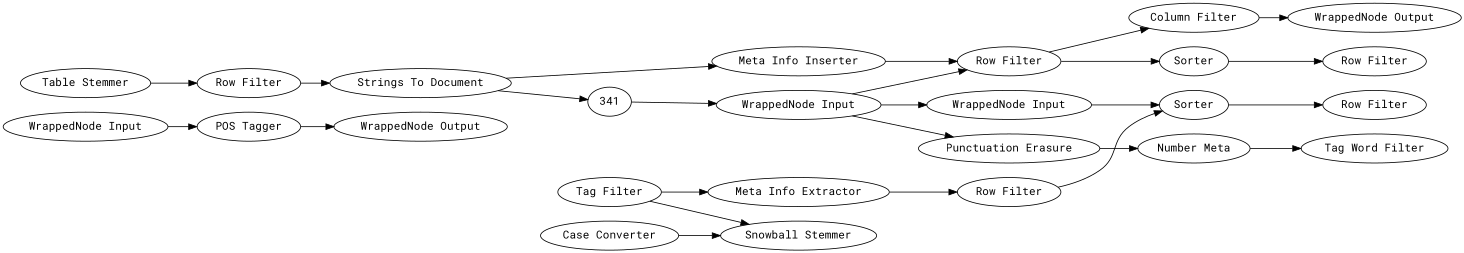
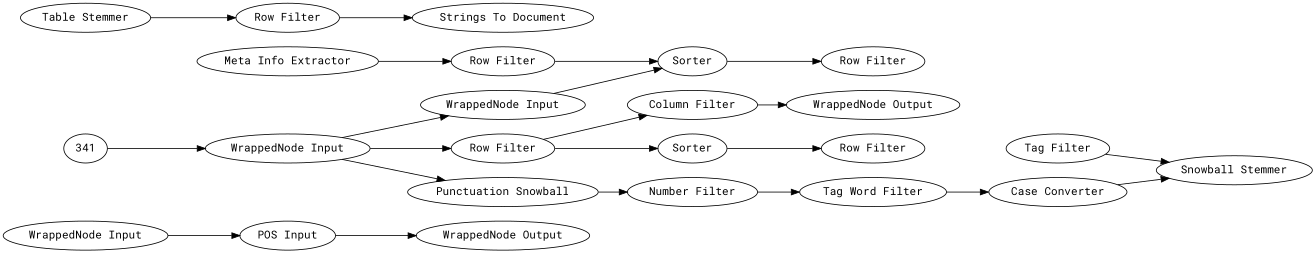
(799, 61) -> none
(539, 95) -> none
(249, 127) -> (288, 236)
(1009, 148) -> (503, 192)
(1194, 148) -> (692, 192)
(681, 192) -> none
none -> (963, 192)
